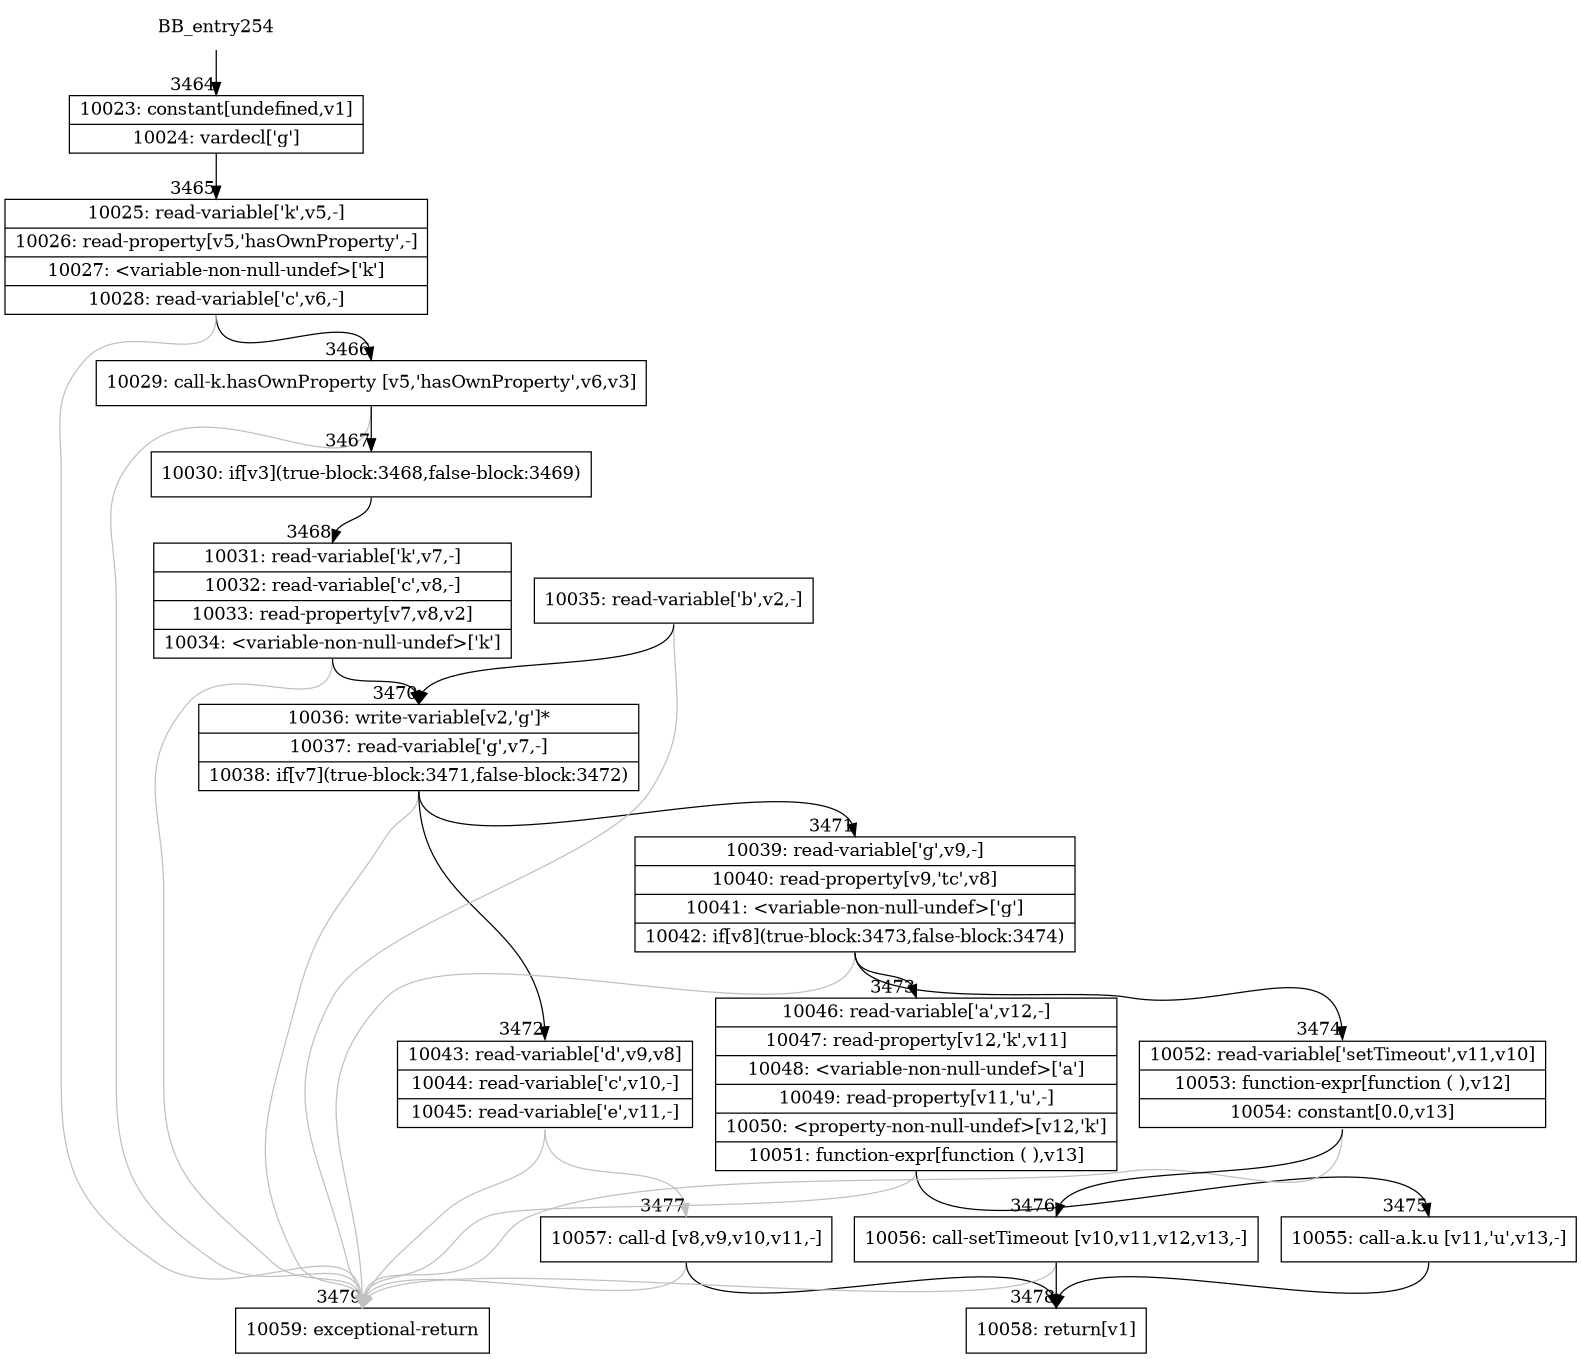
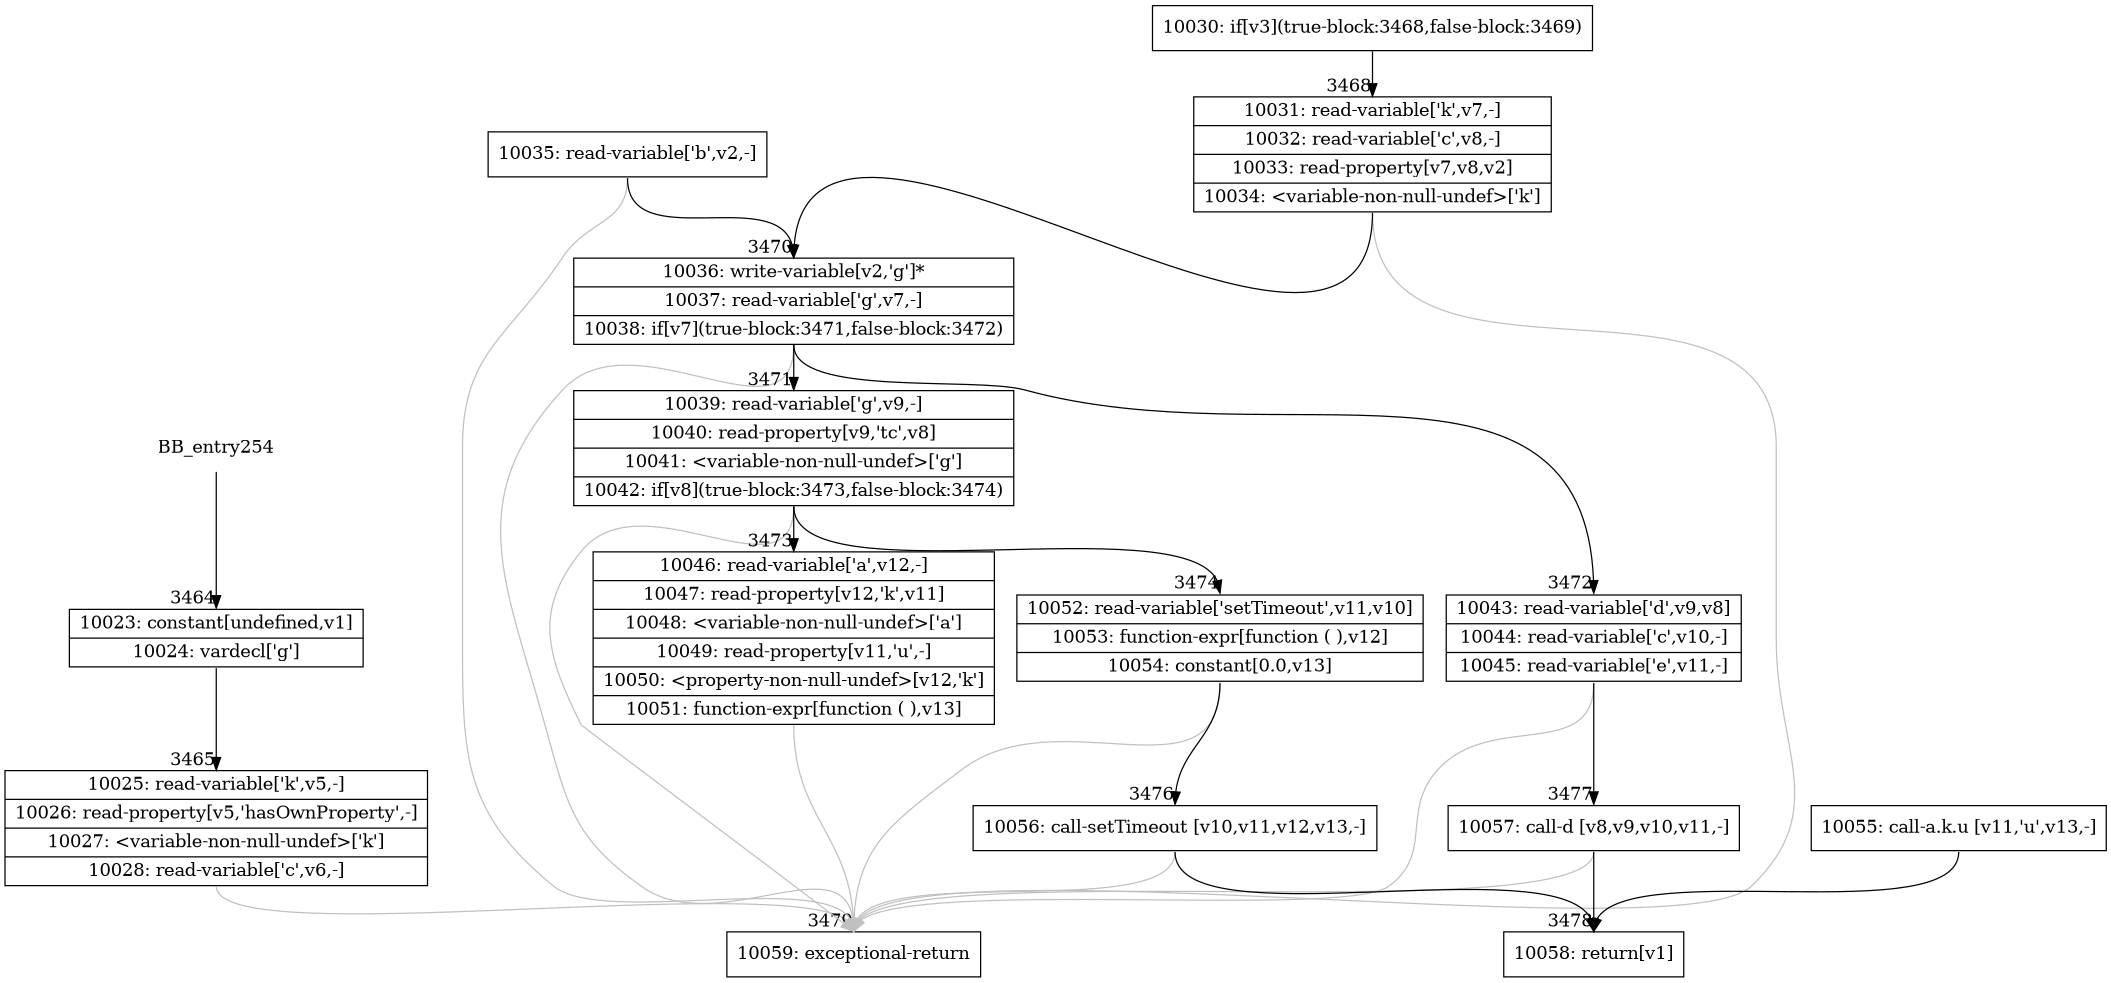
(371, 383) -> none
(609, 1172) -> (1594, 737)
(1167, 1195) -> none
